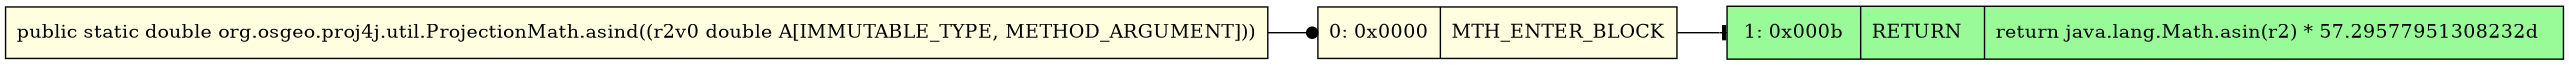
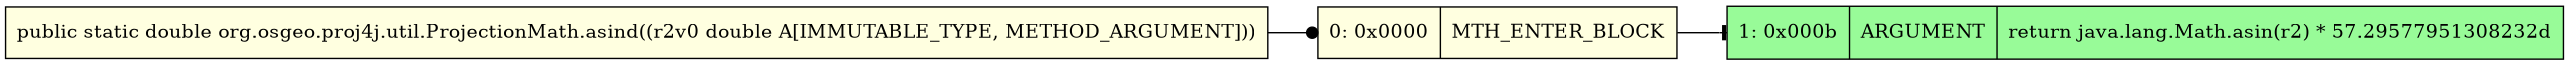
(1917, 32) -> (1923, 32)
